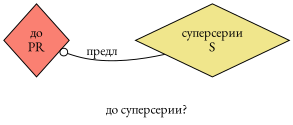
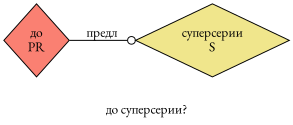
(116, 61) -> (98, 40)
